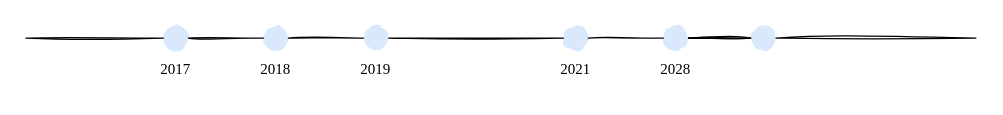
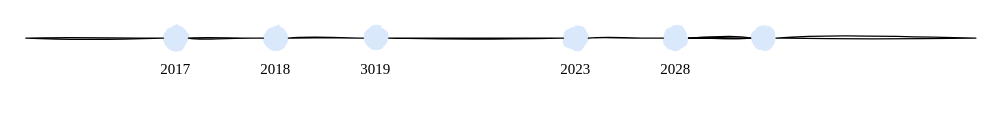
(376, 69) -> (376, 69)
(576, 69) -> (576, 69)
